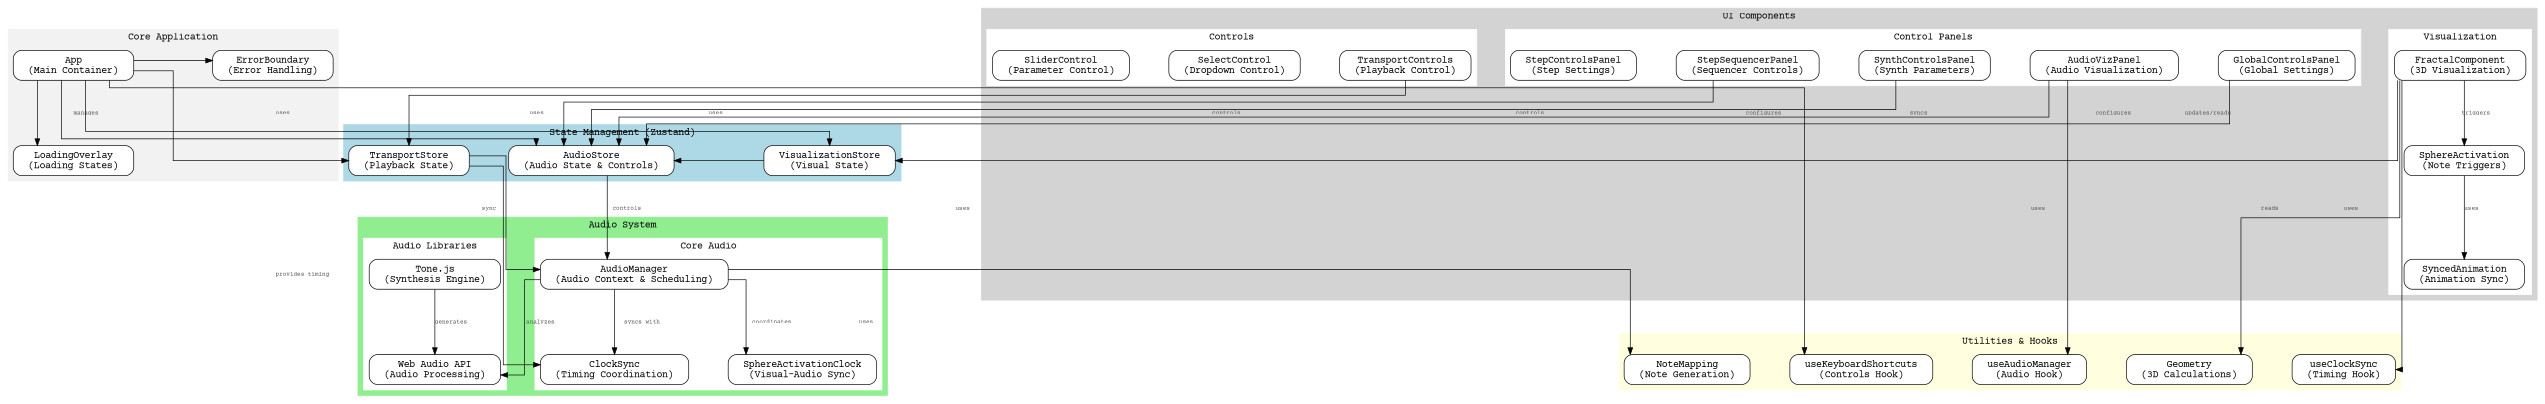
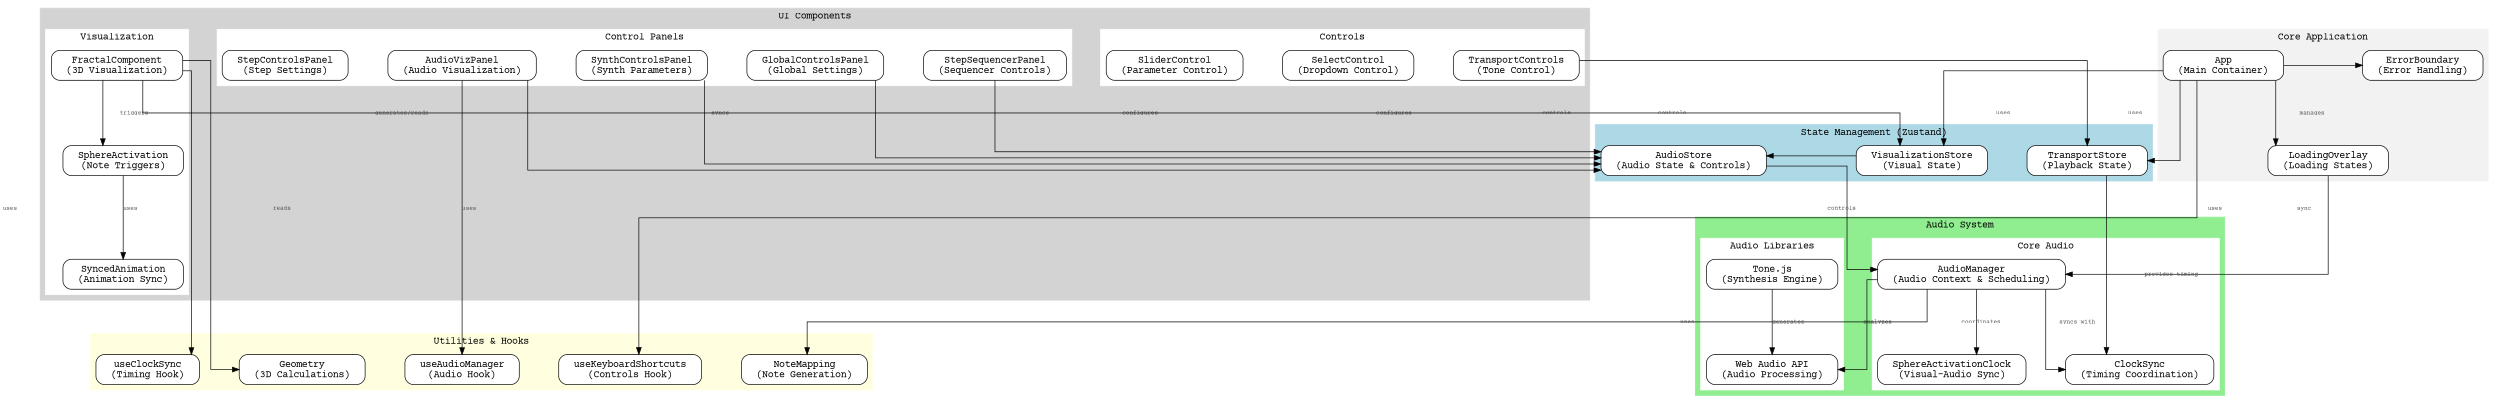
(1405, 65) -> (1516, 65)
(2208, 113) -> (402, 113)
(270, 139) -> none
(506, 208) -> (2250, 274)
